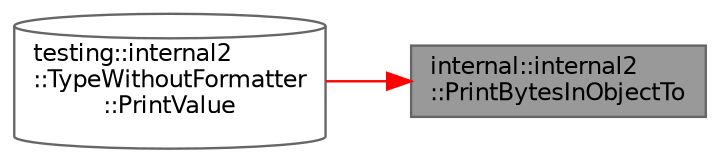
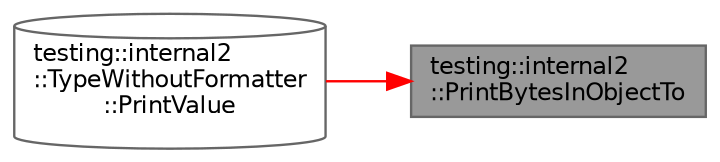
(558, 81) -> (558, 81)
